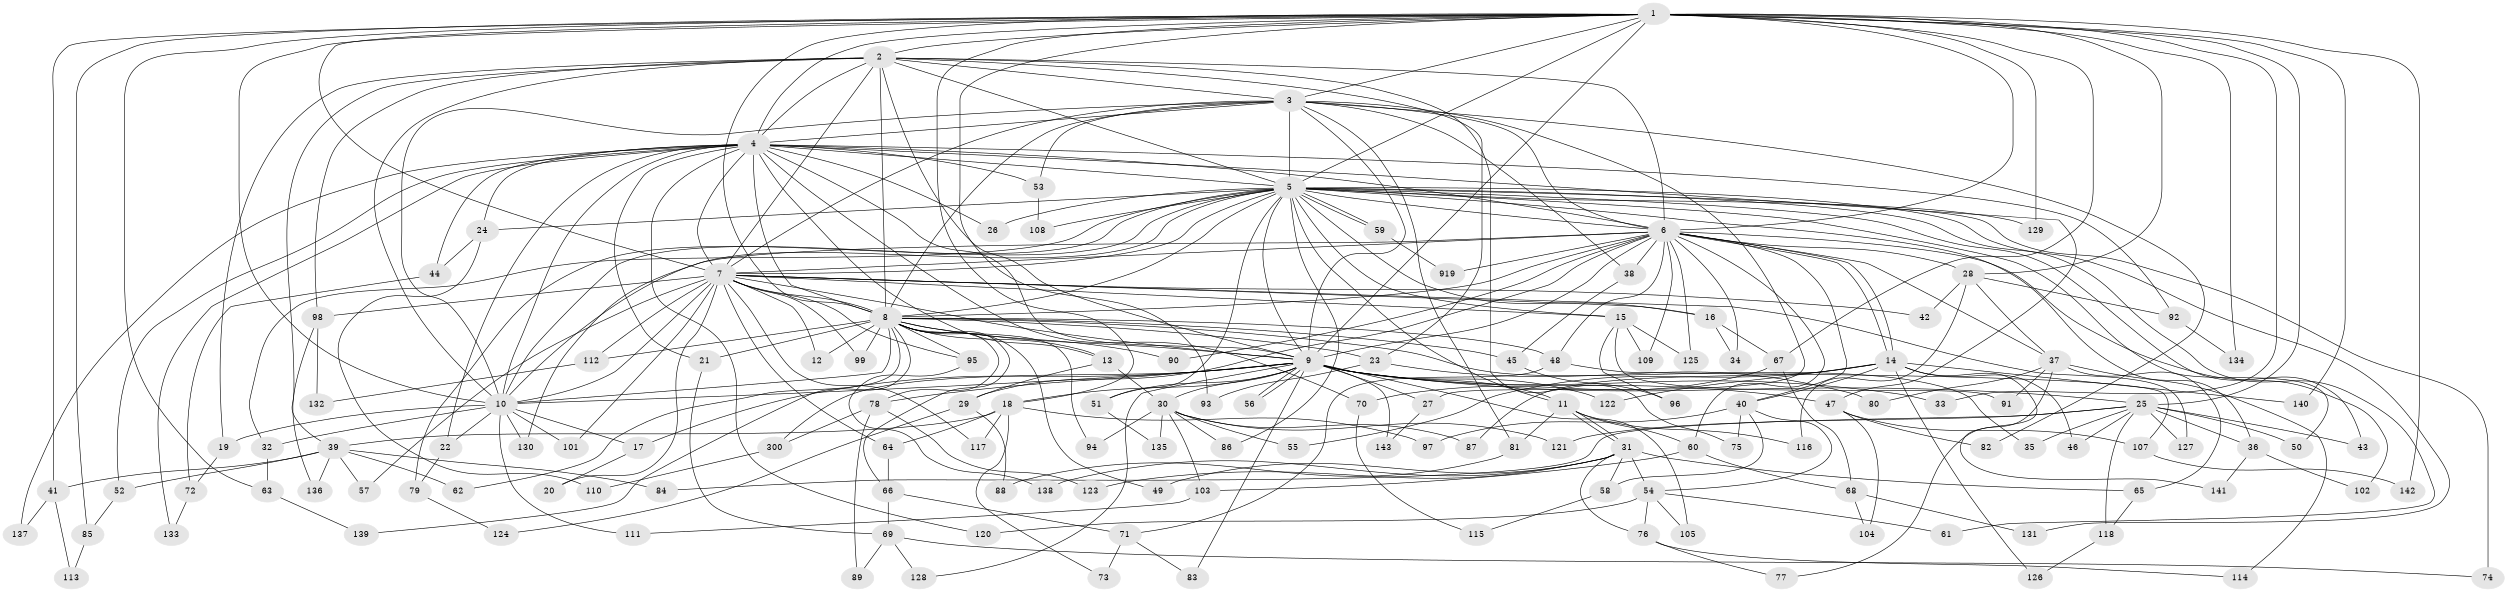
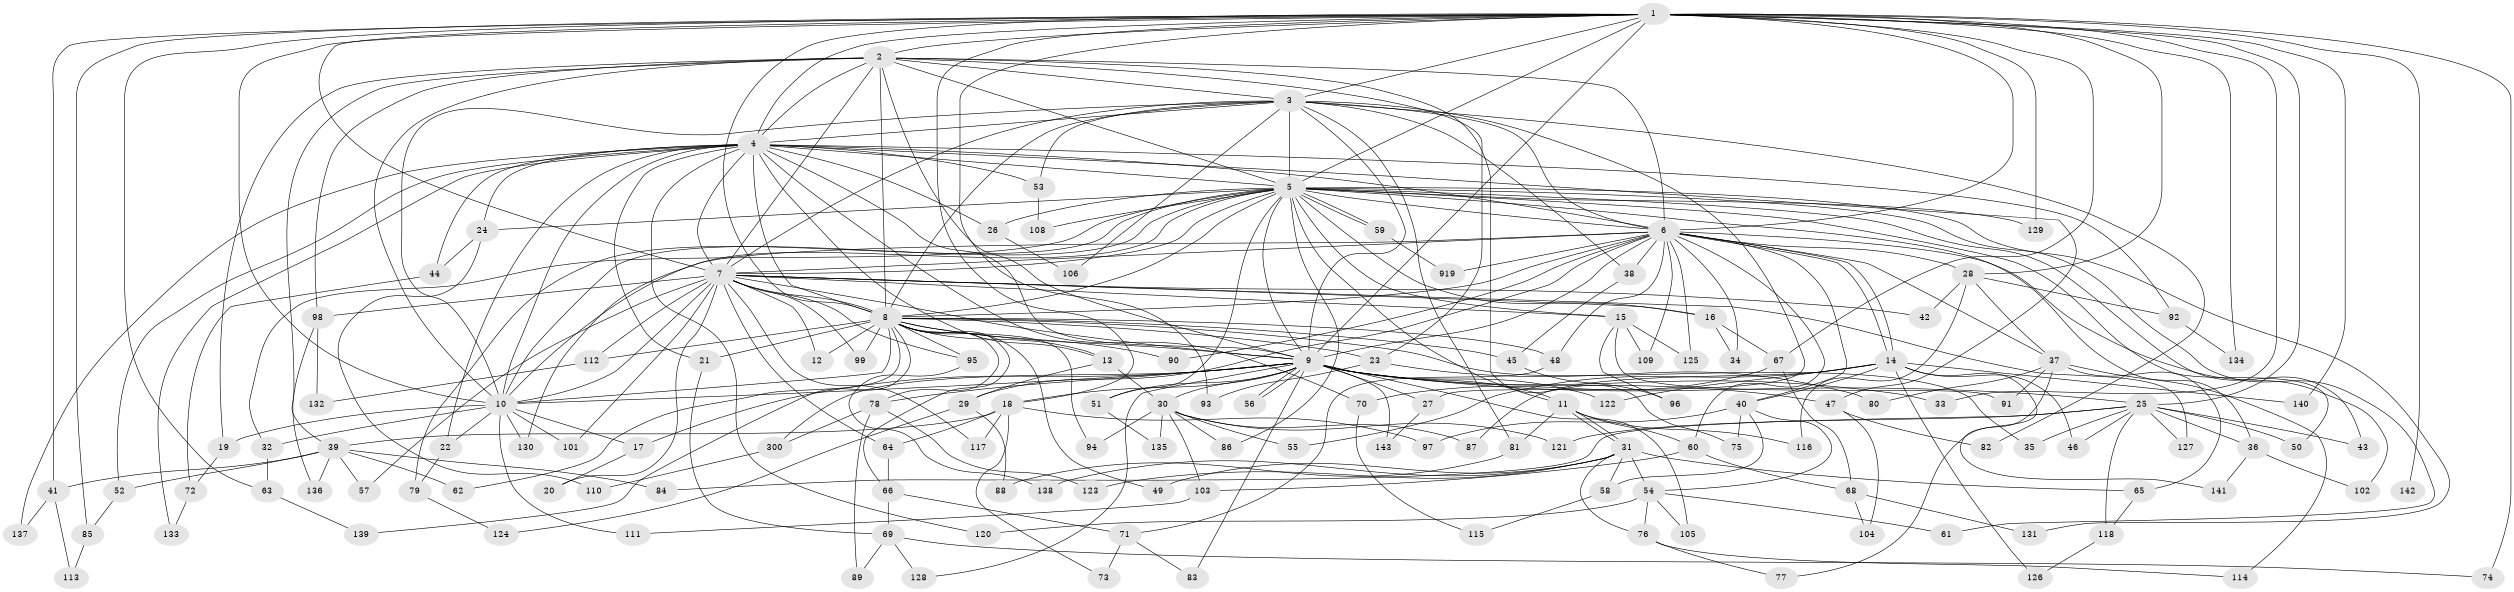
(1991, 225) -> (2332, 41)
none -> (1071, 274)
(2141, 448) -> none
